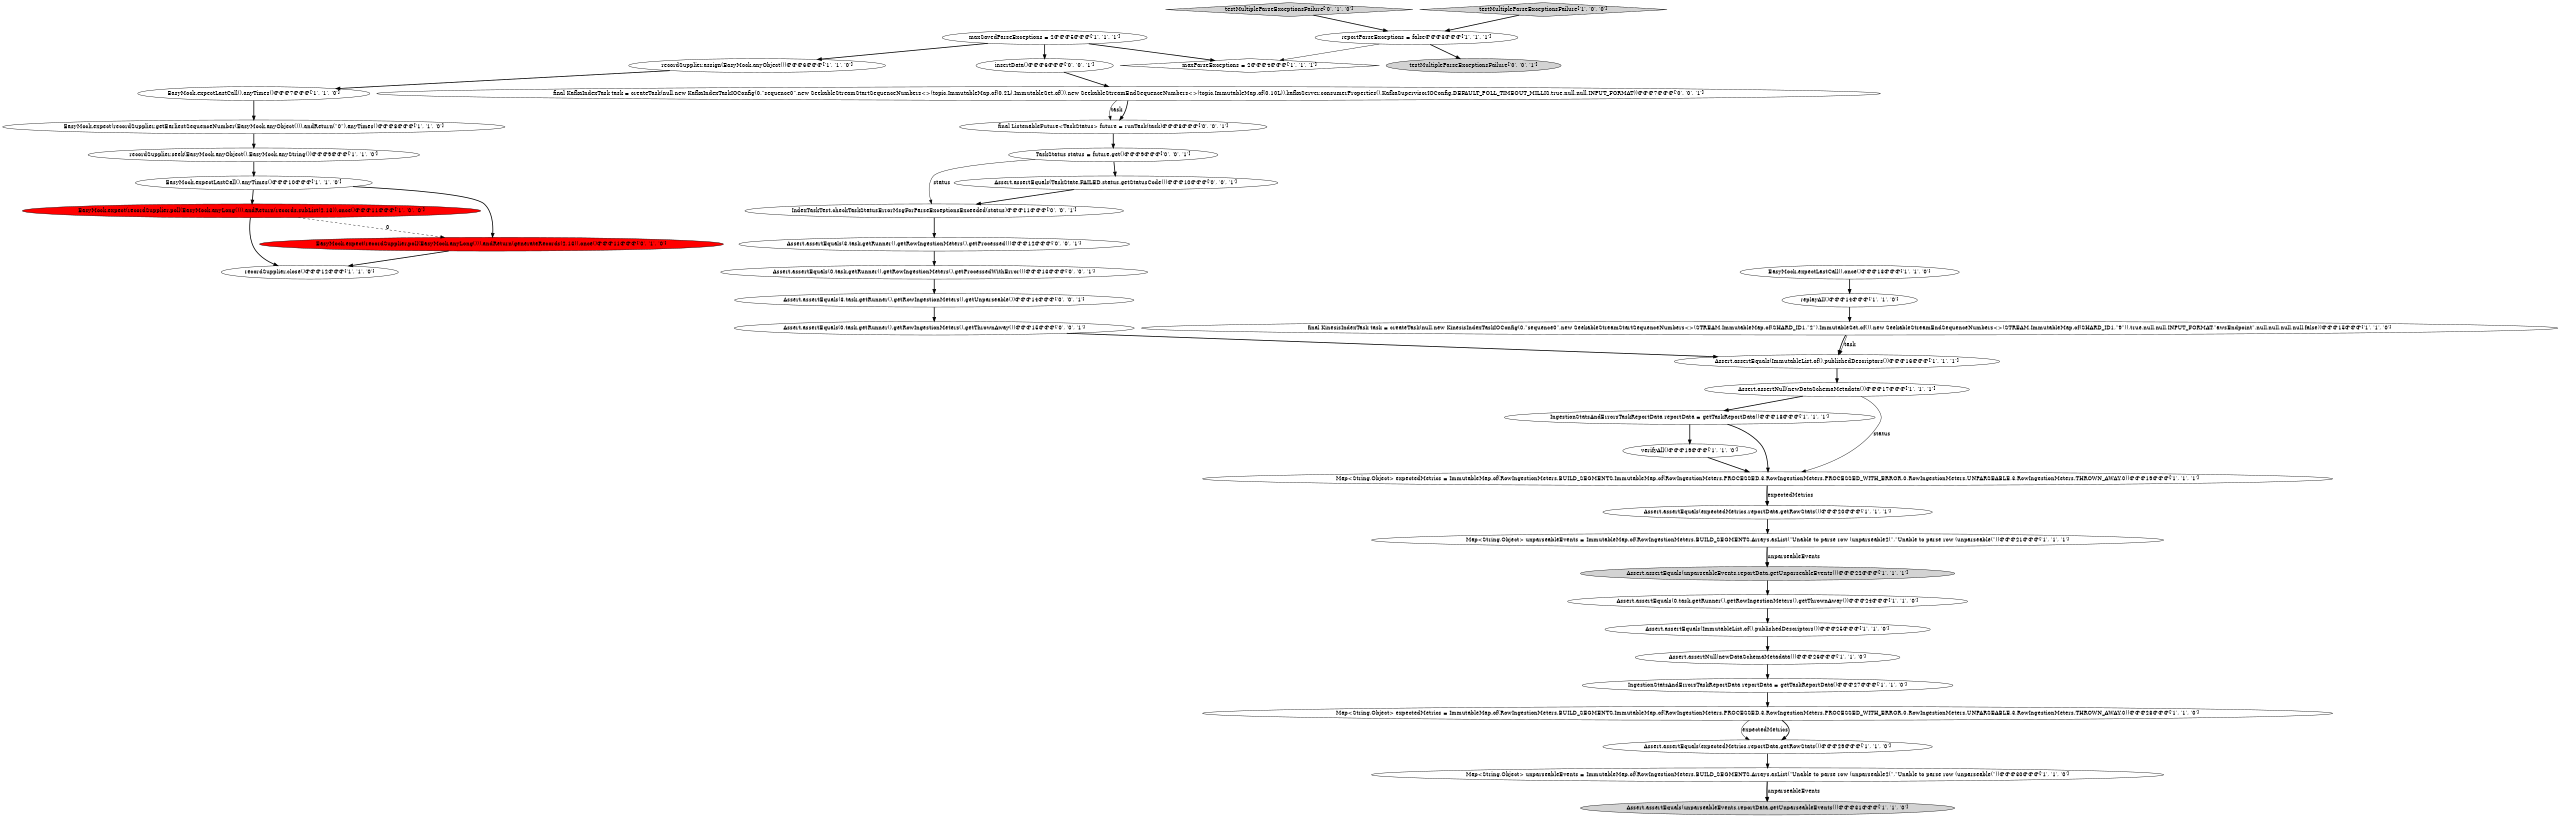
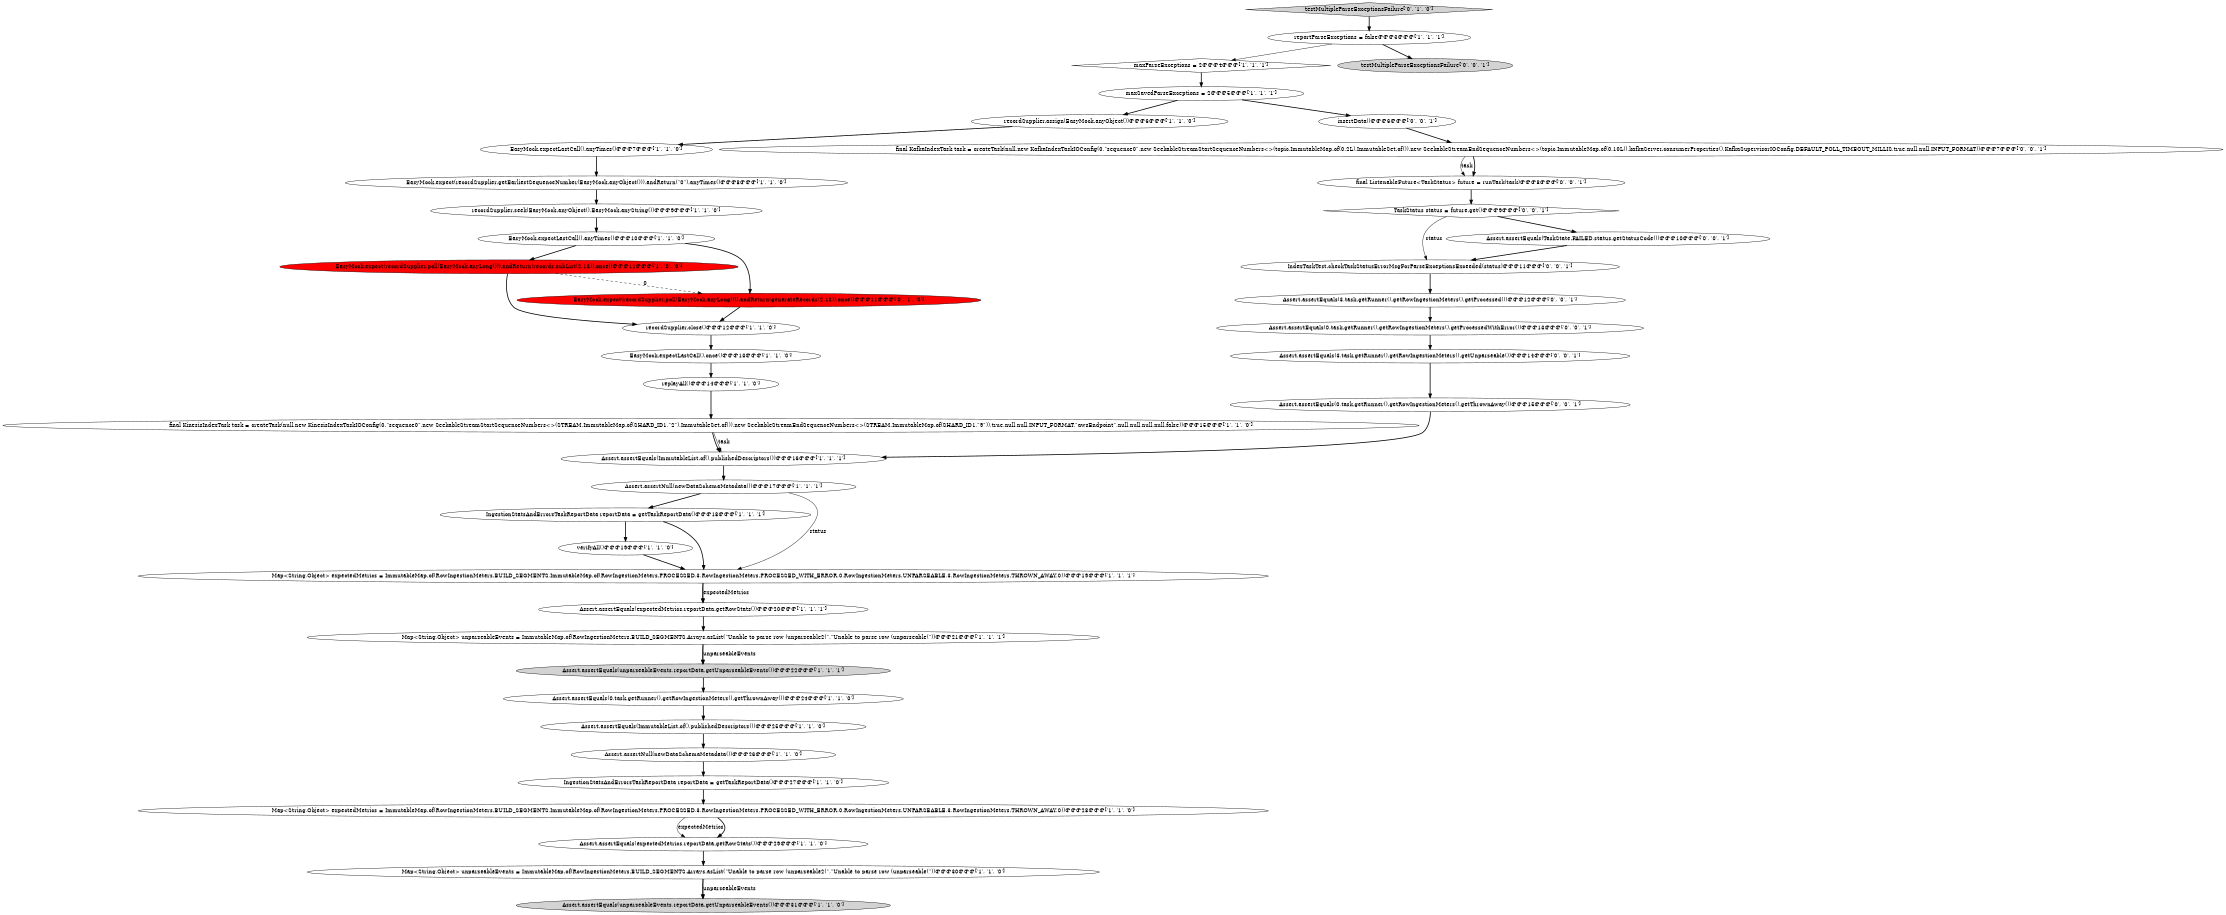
(1543, 10) -> none
(1150, 52) -> (1201, 78)
(1113, 155) -> (1471, 211)
none -> (711, 340)
